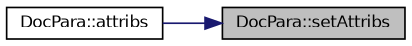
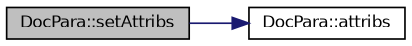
(184, 23) -> (211, 23)
